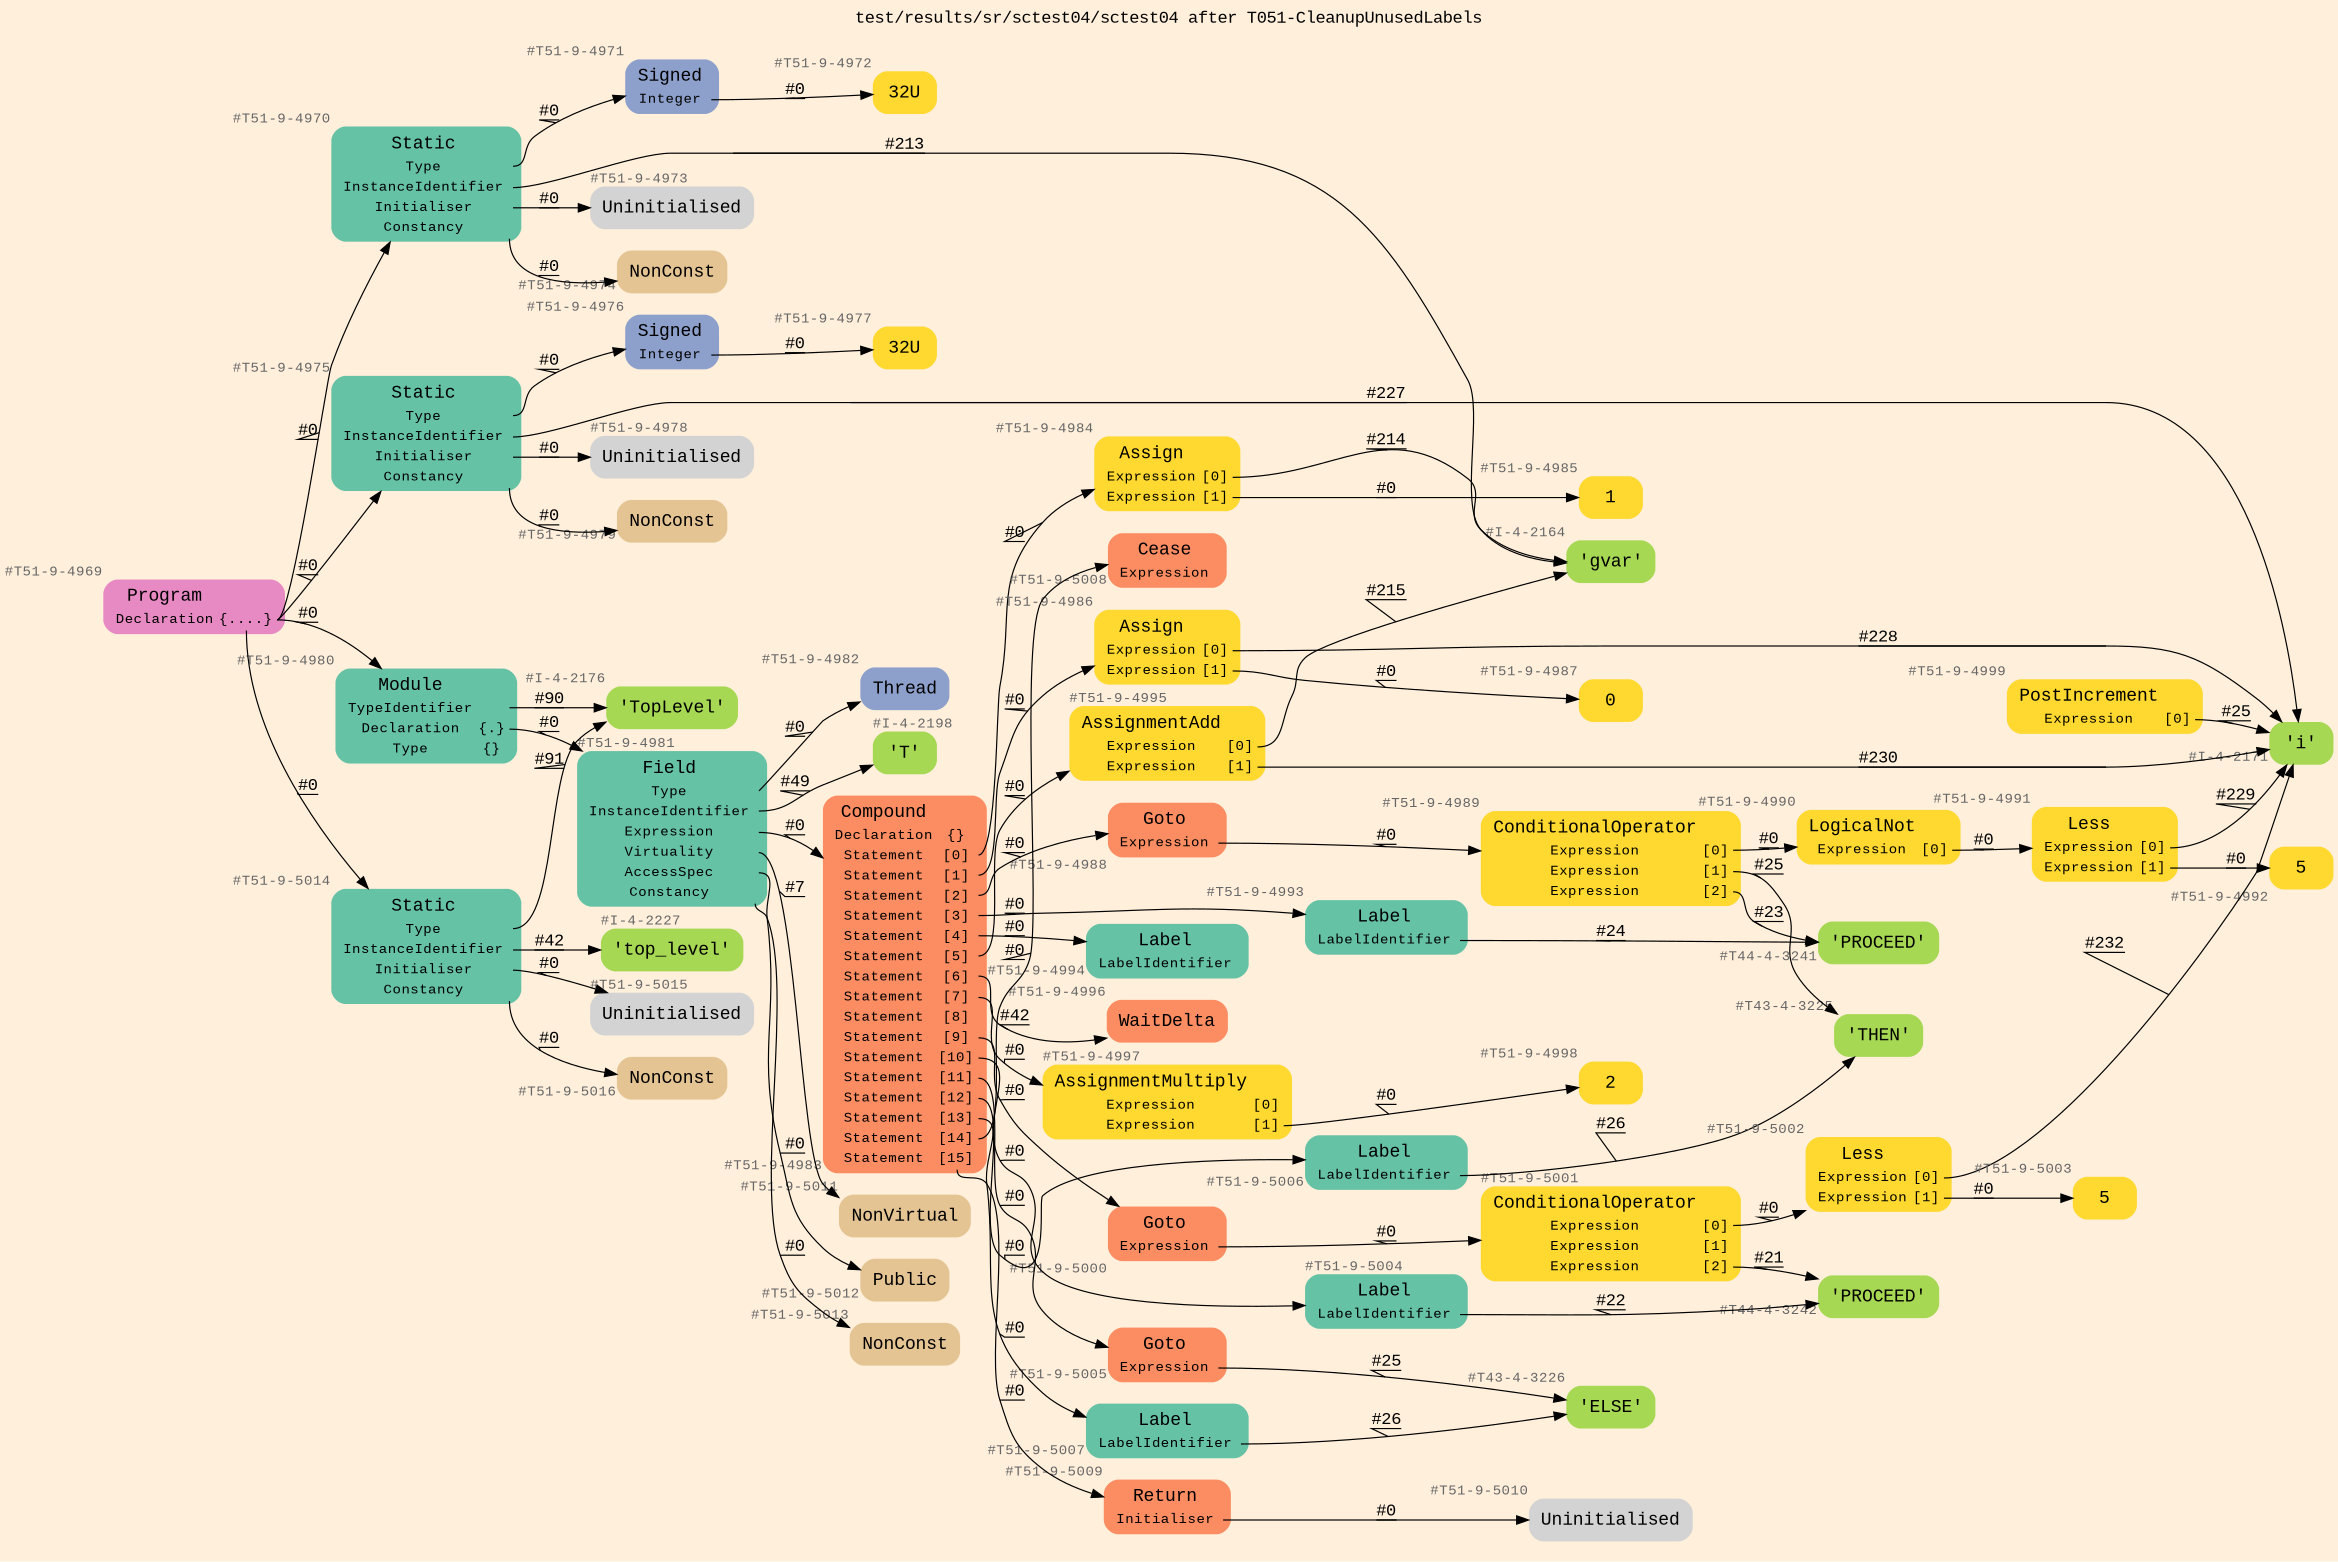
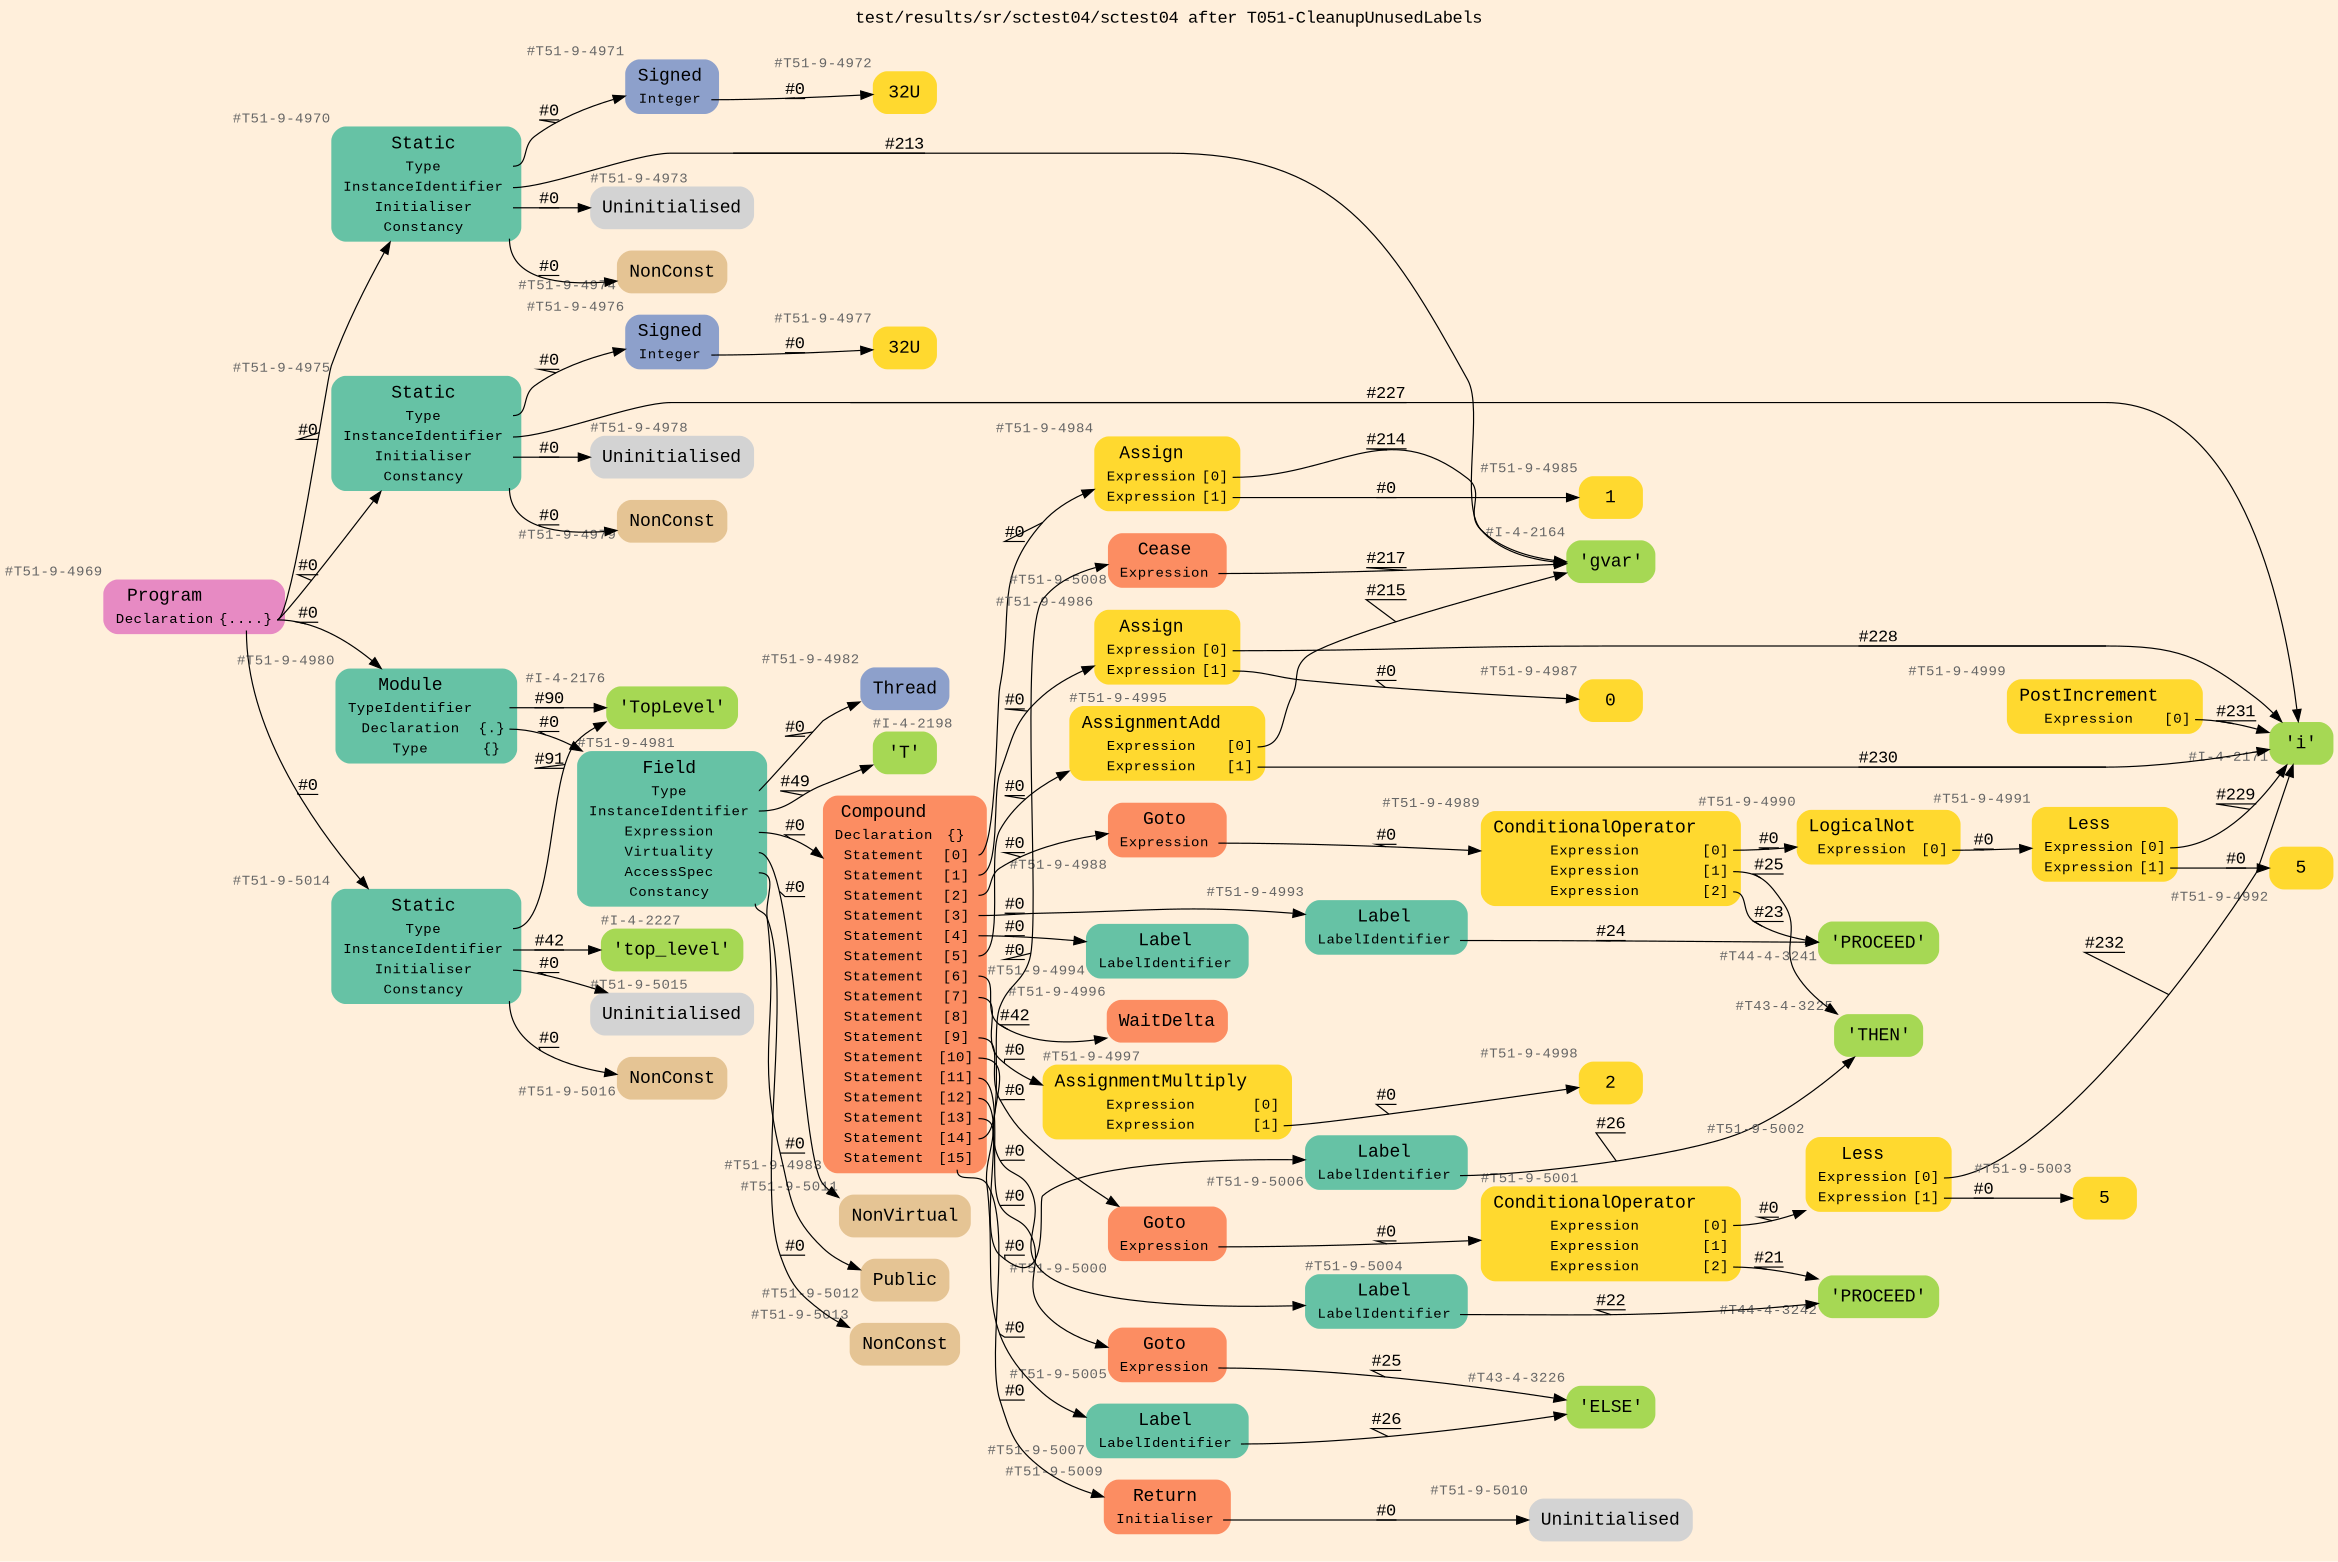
none -> (1386, 571)
(2236, 712) -> (2236, 712)
(795, 888) -> (795, 888)
